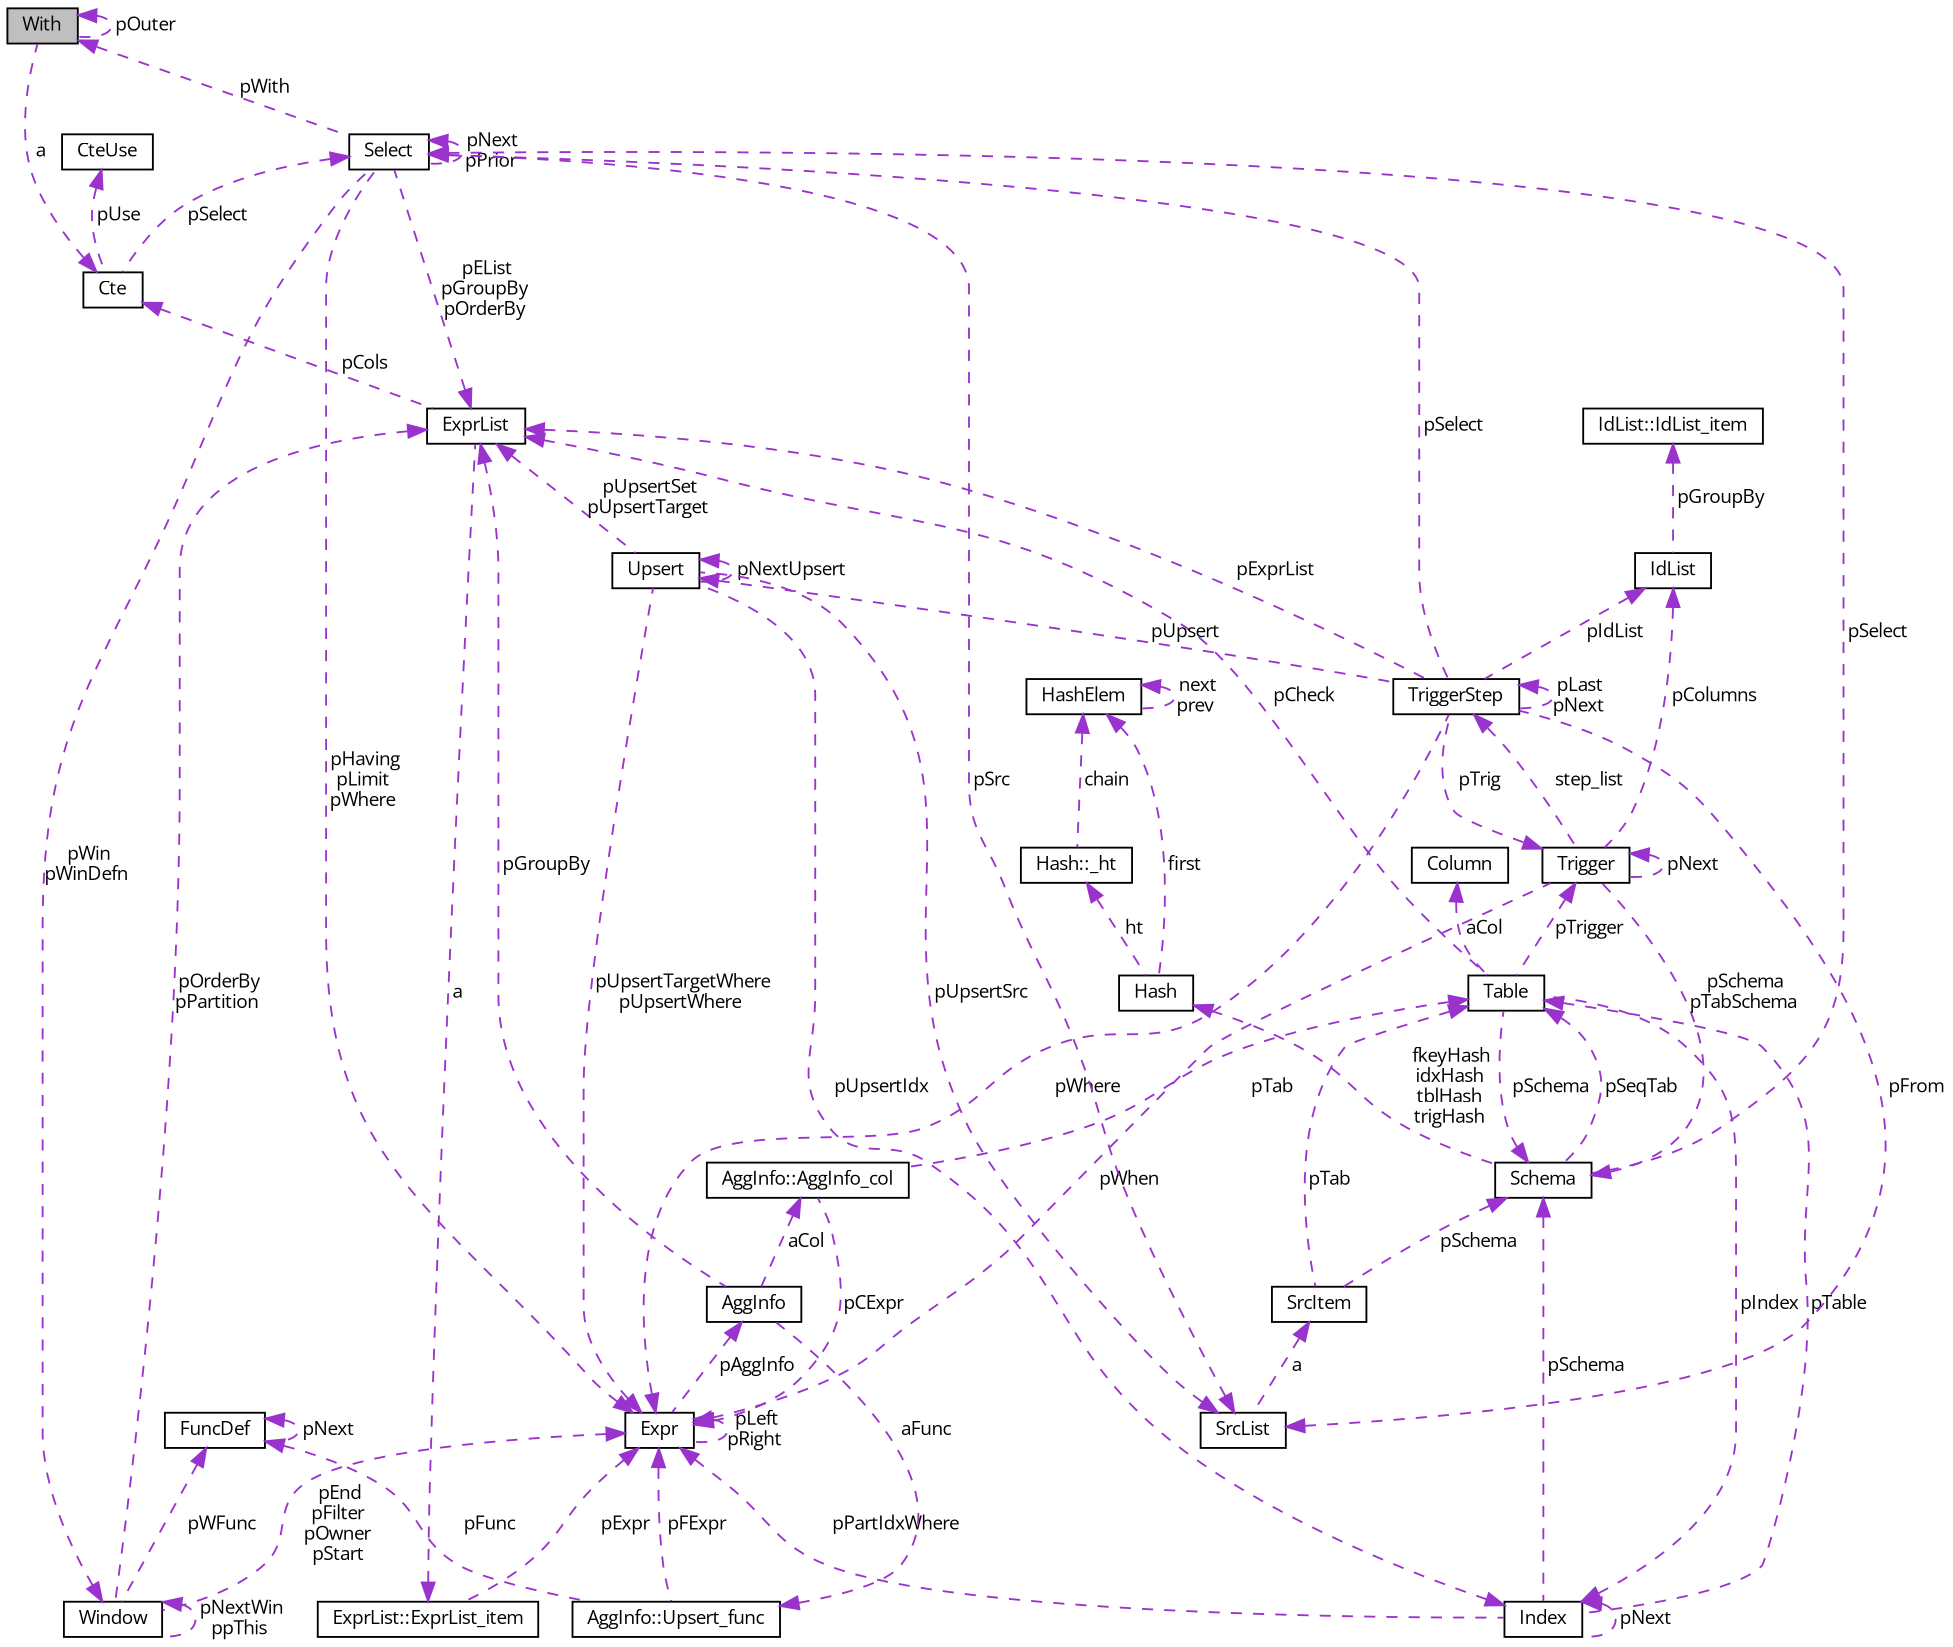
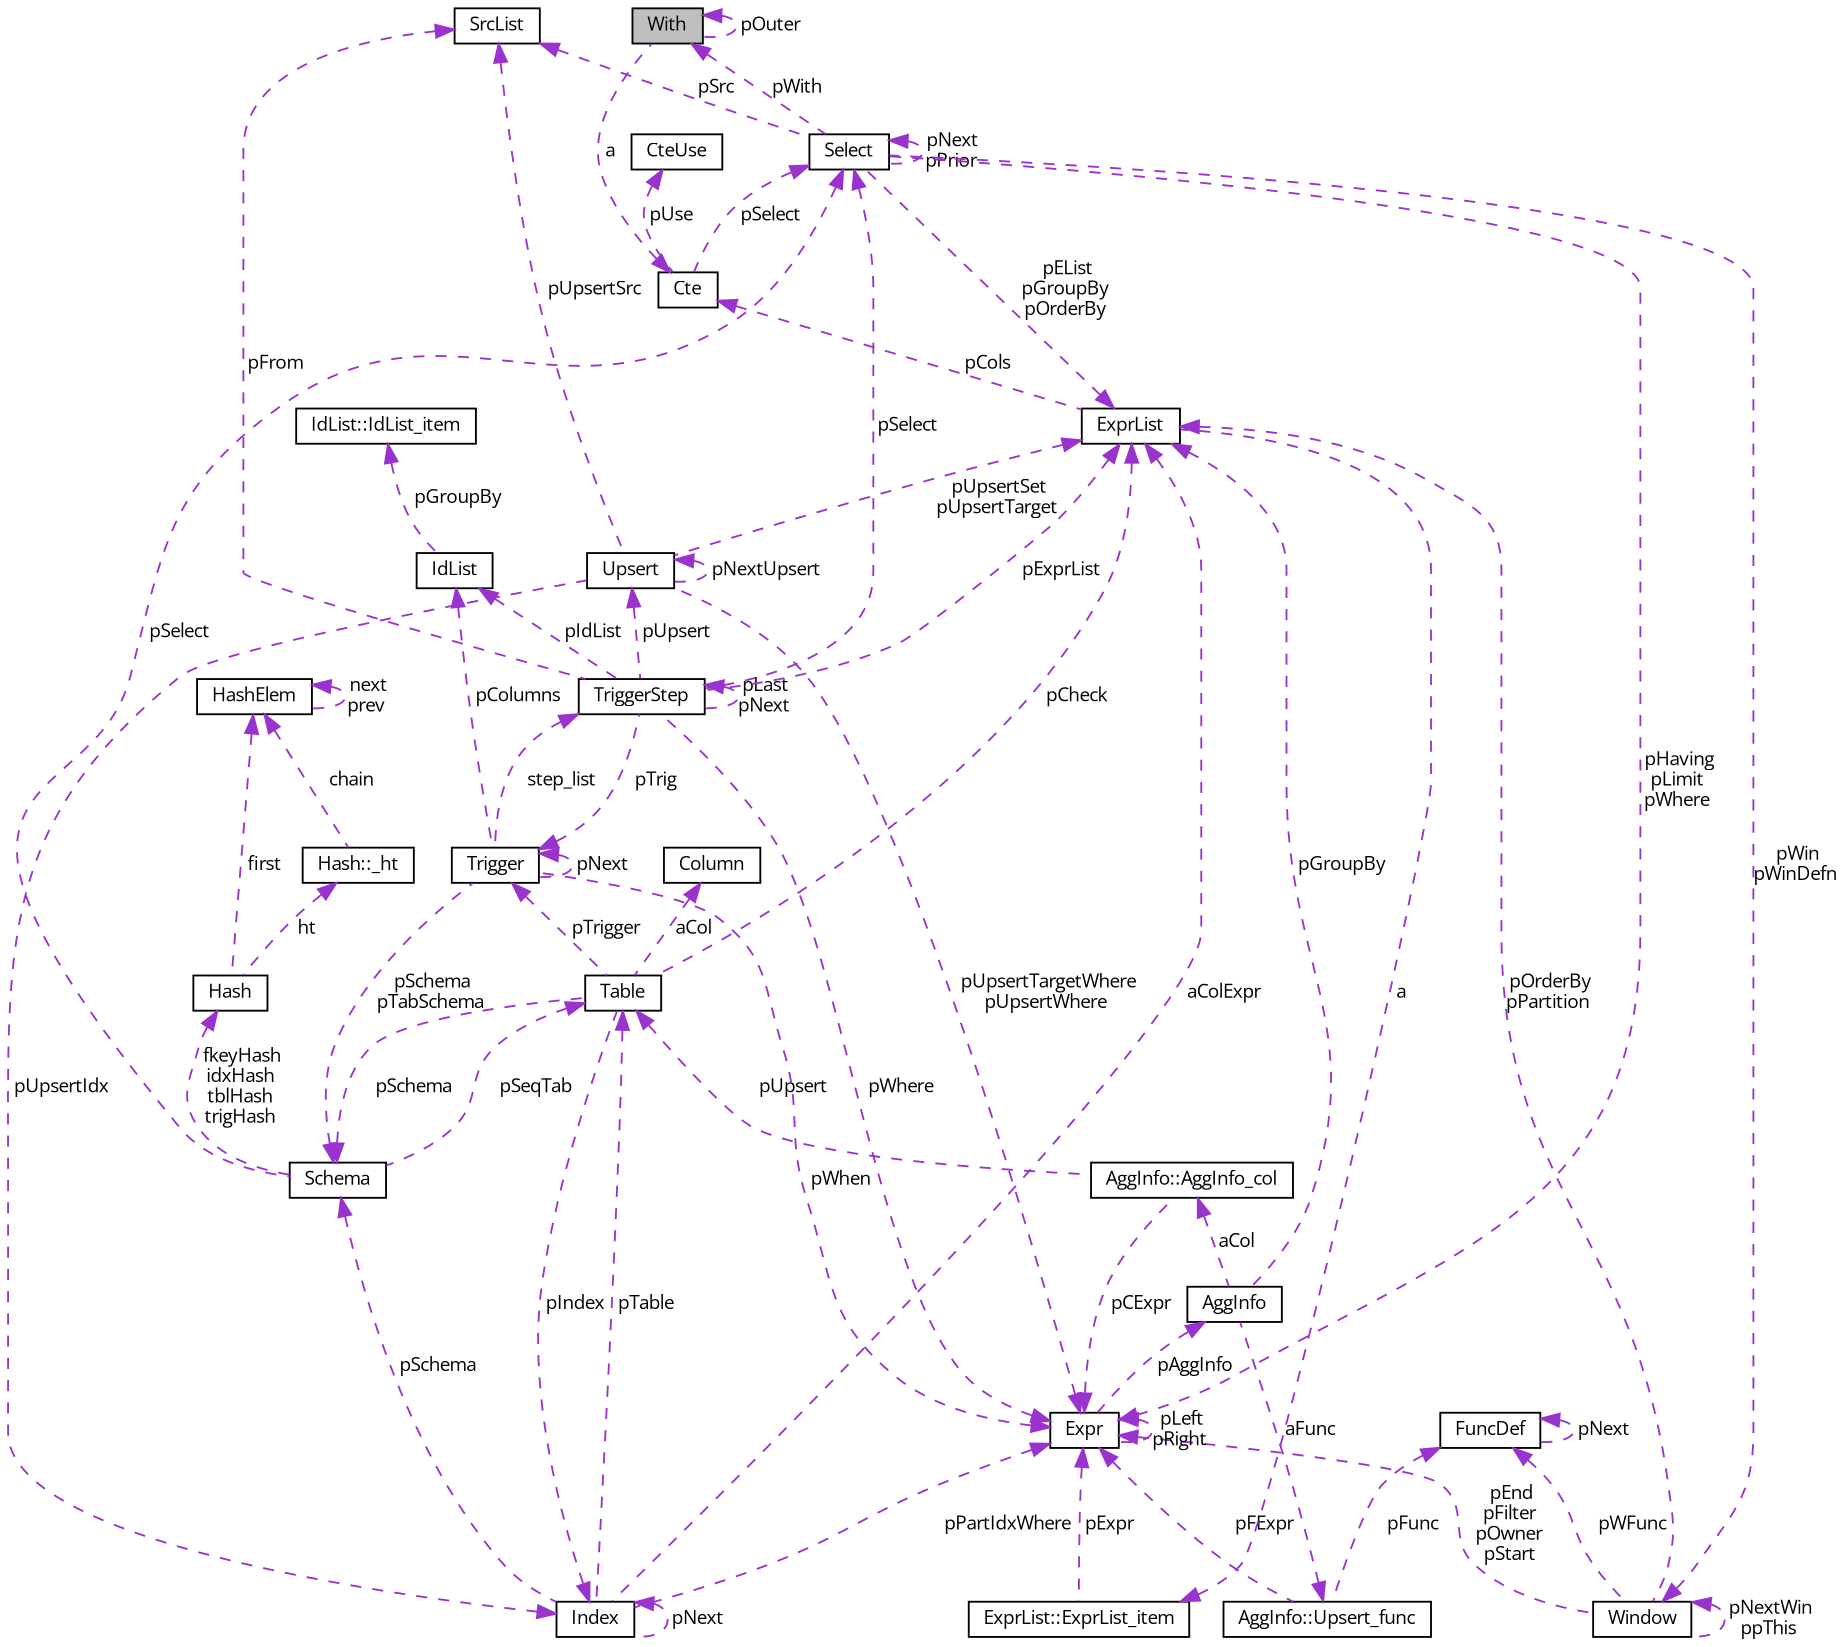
(1270, 1088) -> (792, 1088)
none -> (1088, 1102)
(1319, 1304) -> none
